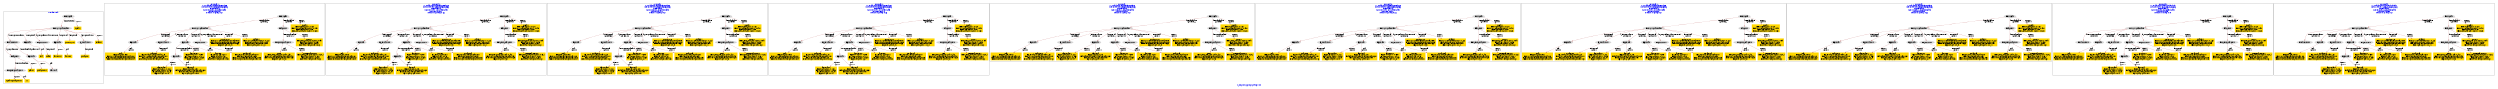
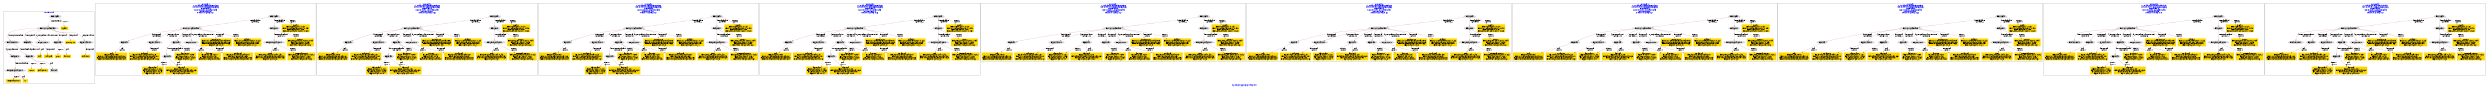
(99, 42) -> none
(48, 56) -> (48, 56)
(58, 56) -> (58, 56)
(85, 56) -> (86, 56)
(31, 71) -> (32, 71)
(14, 81) -> (13, 81)
